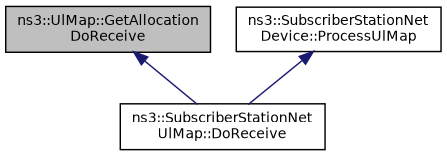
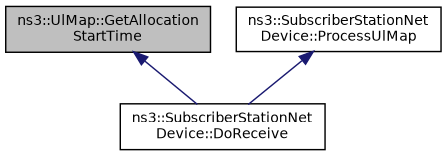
(108, 29) -> (108, 29)
(223, 127) -> (223, 127)
